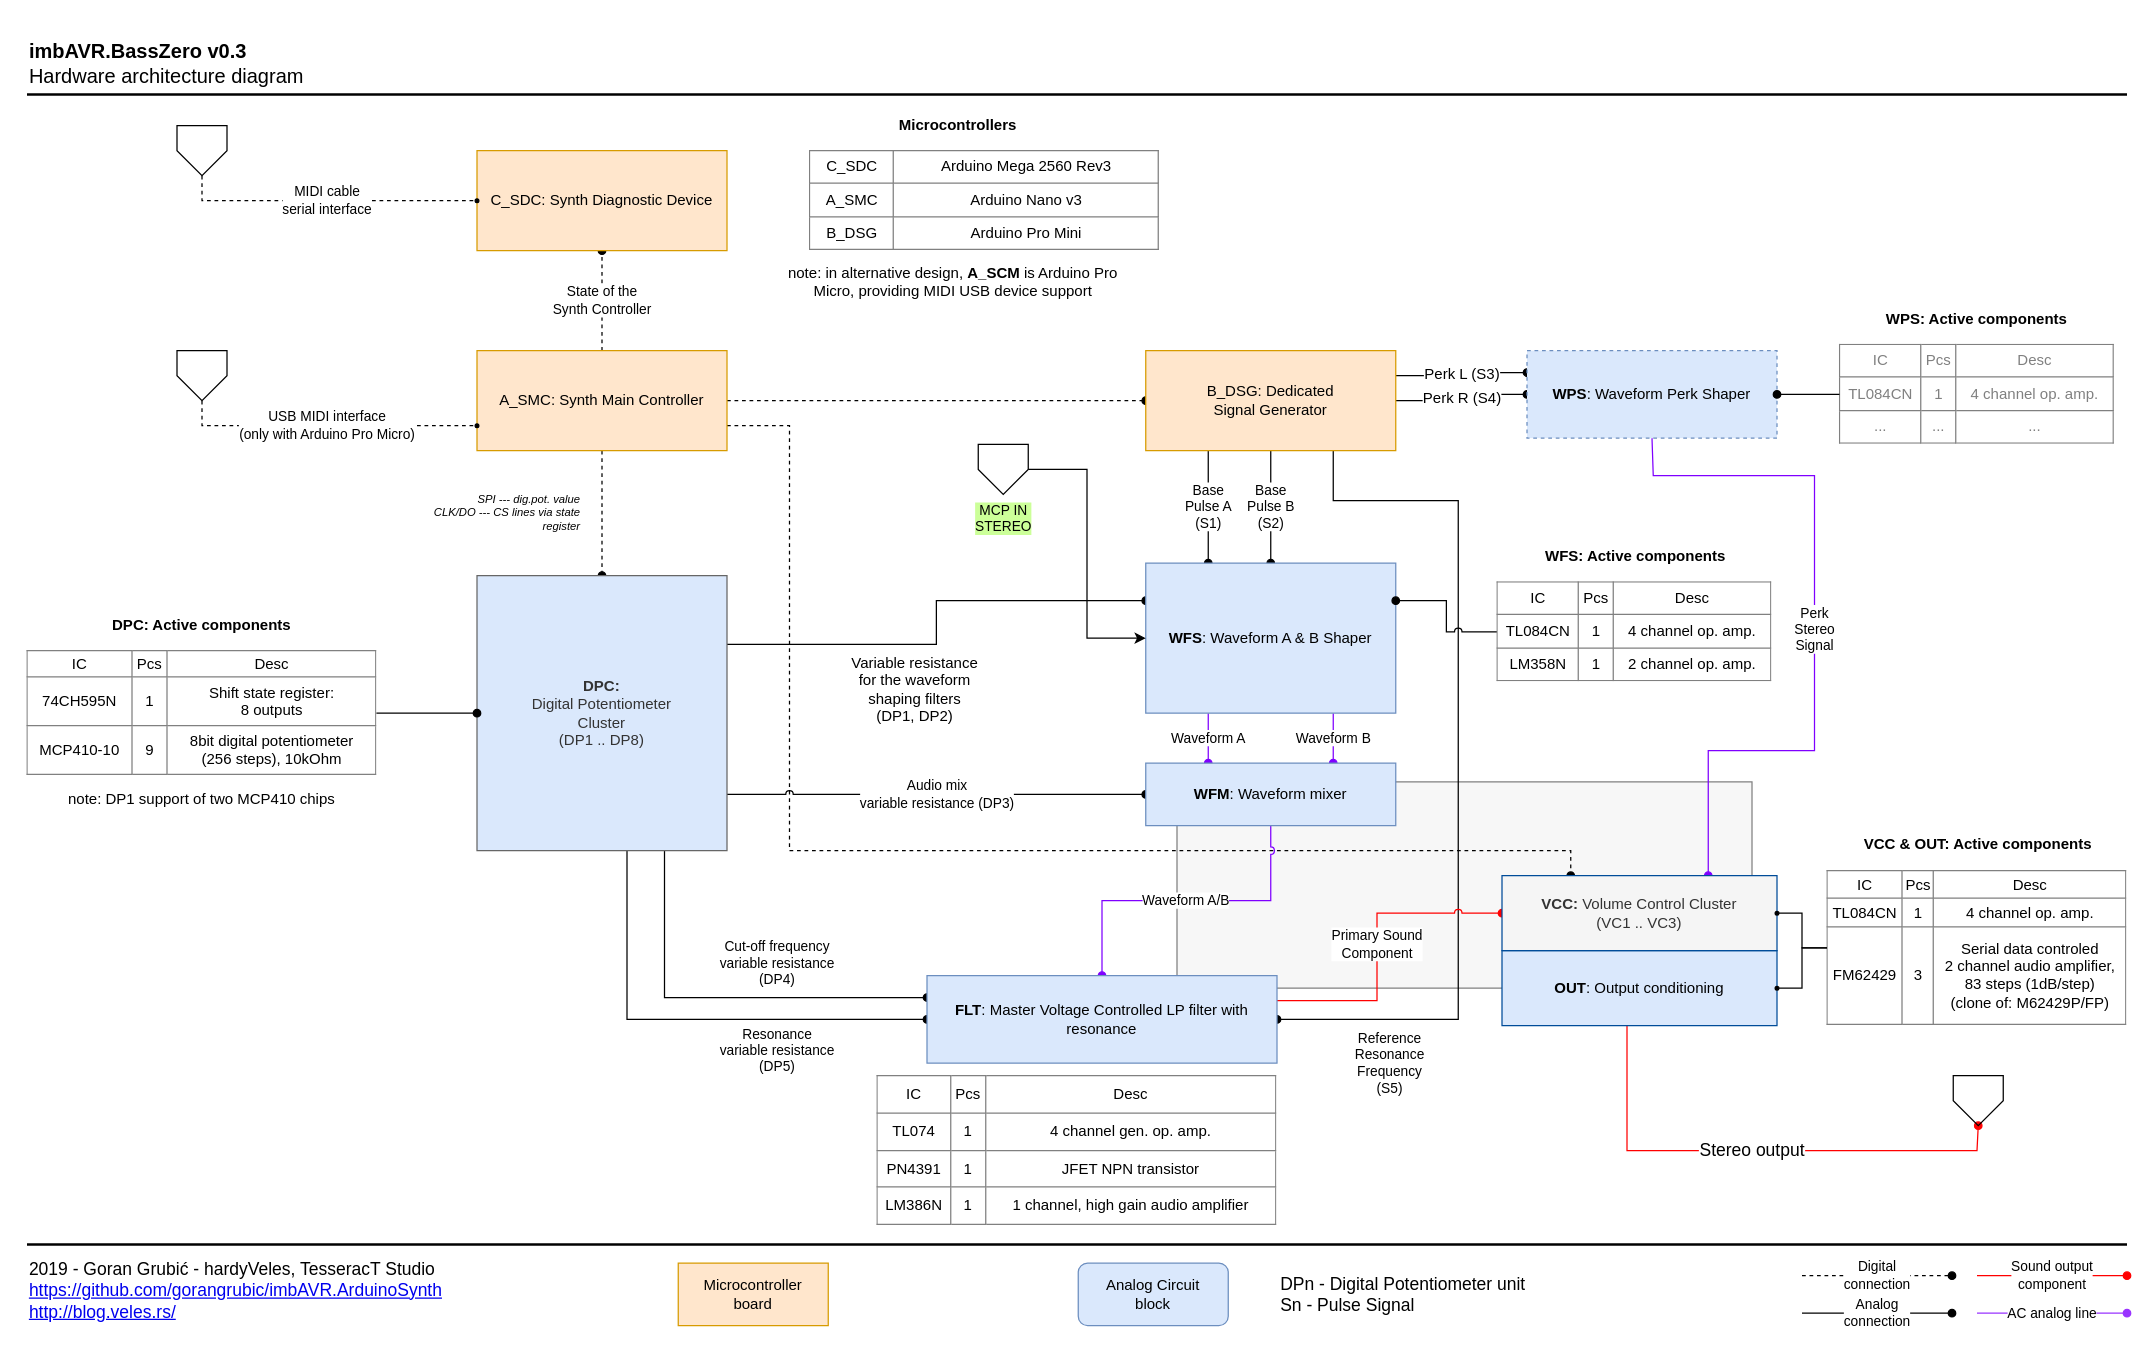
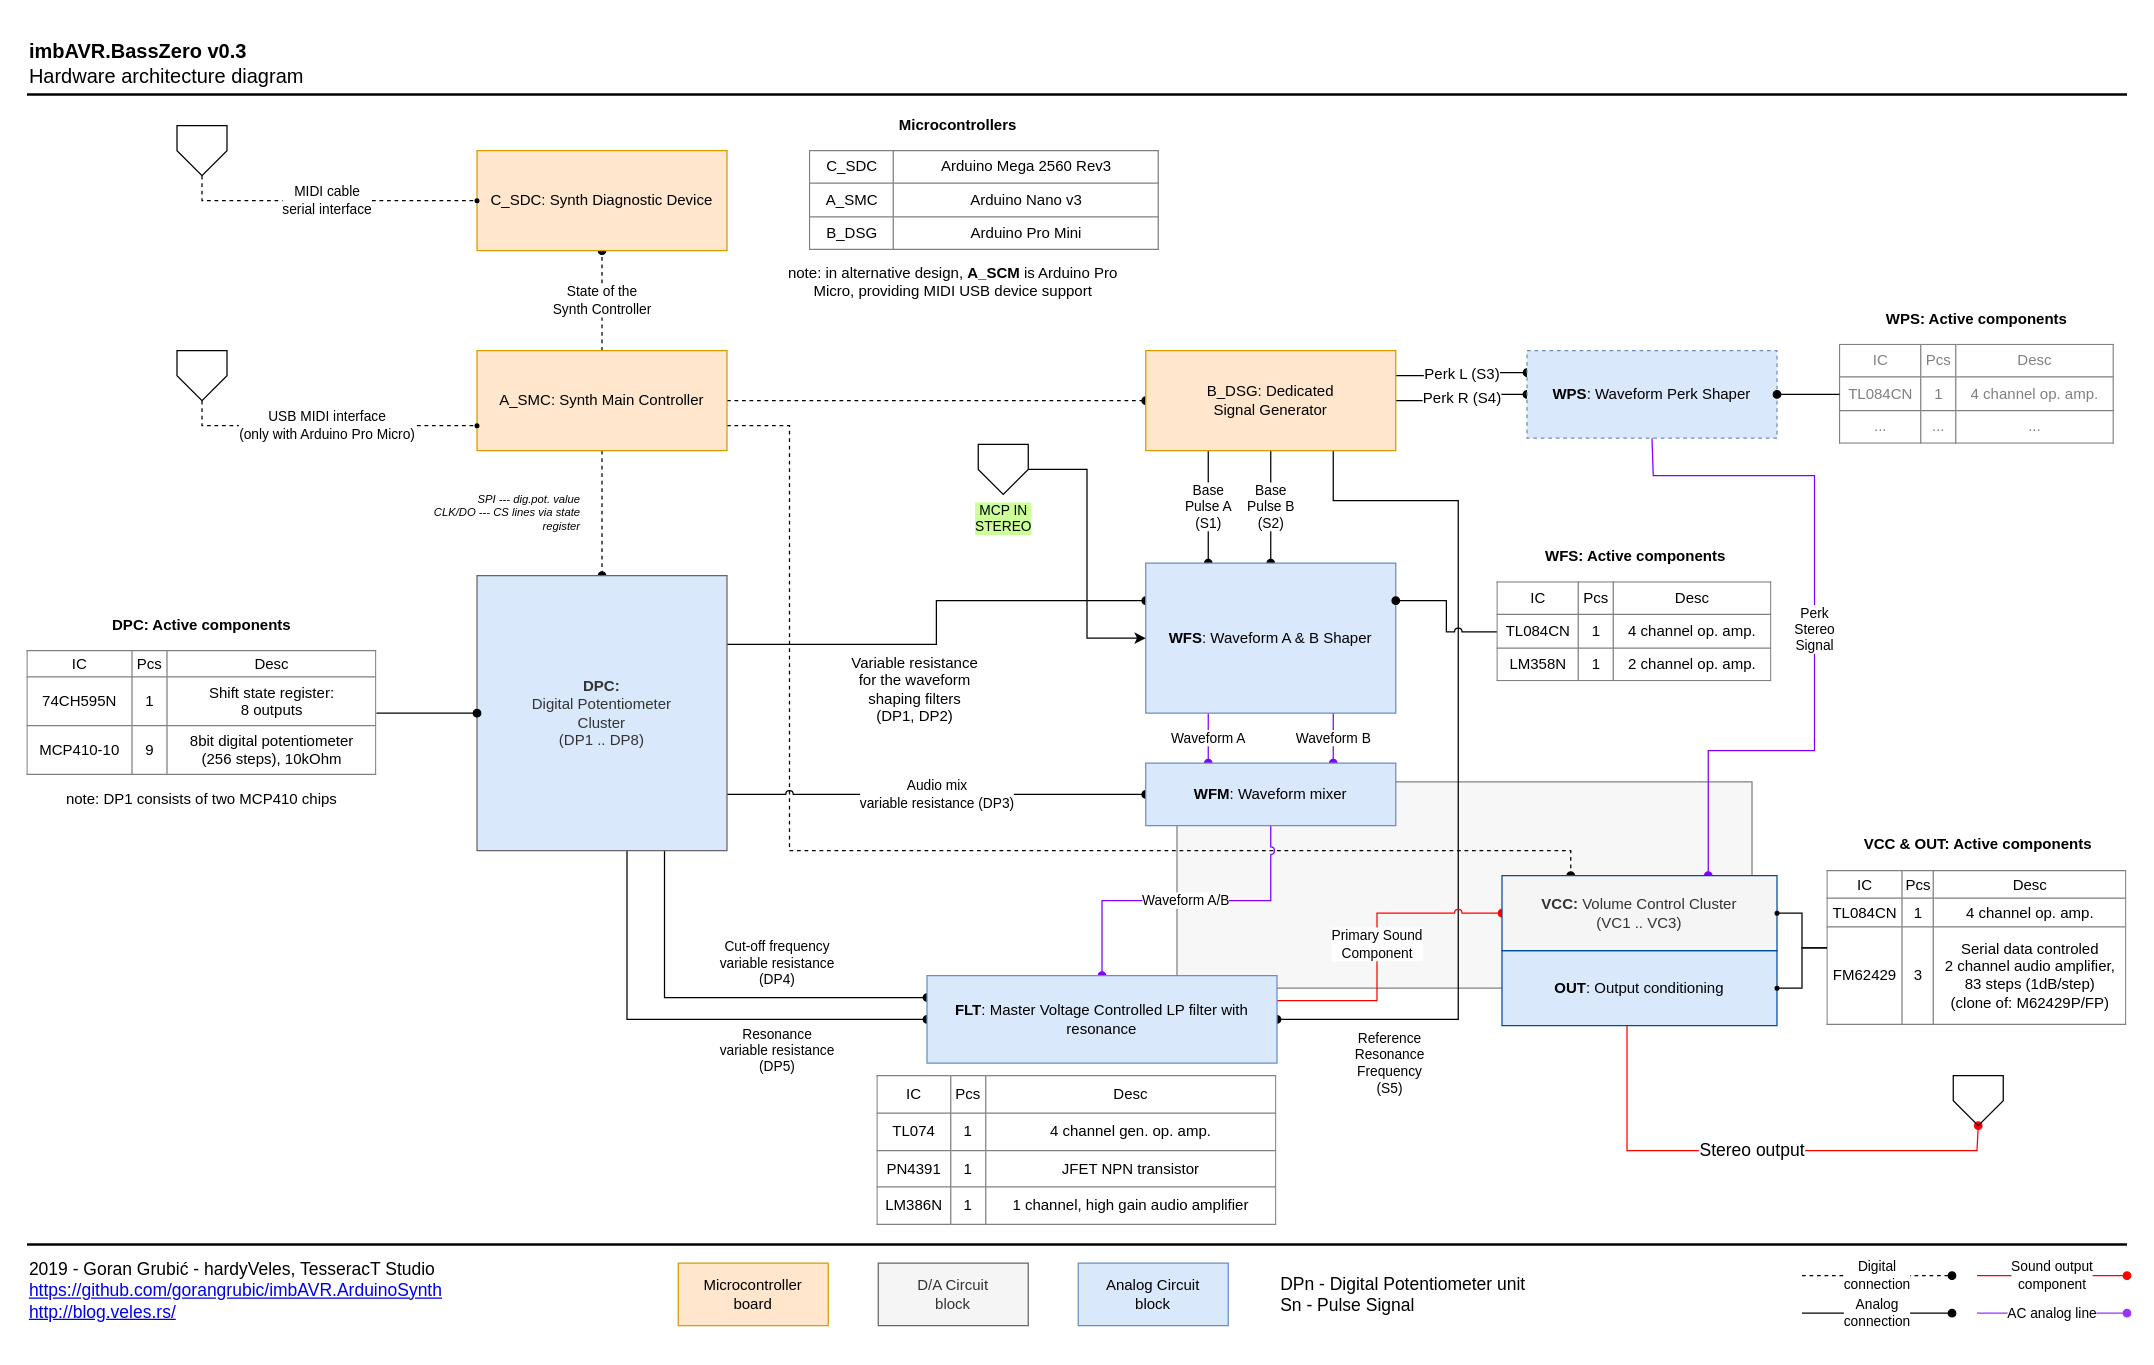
(202, 799) -> (202, 799)
none -> (953, 1294)
(1153, 1294) -> (1153, 1294)
